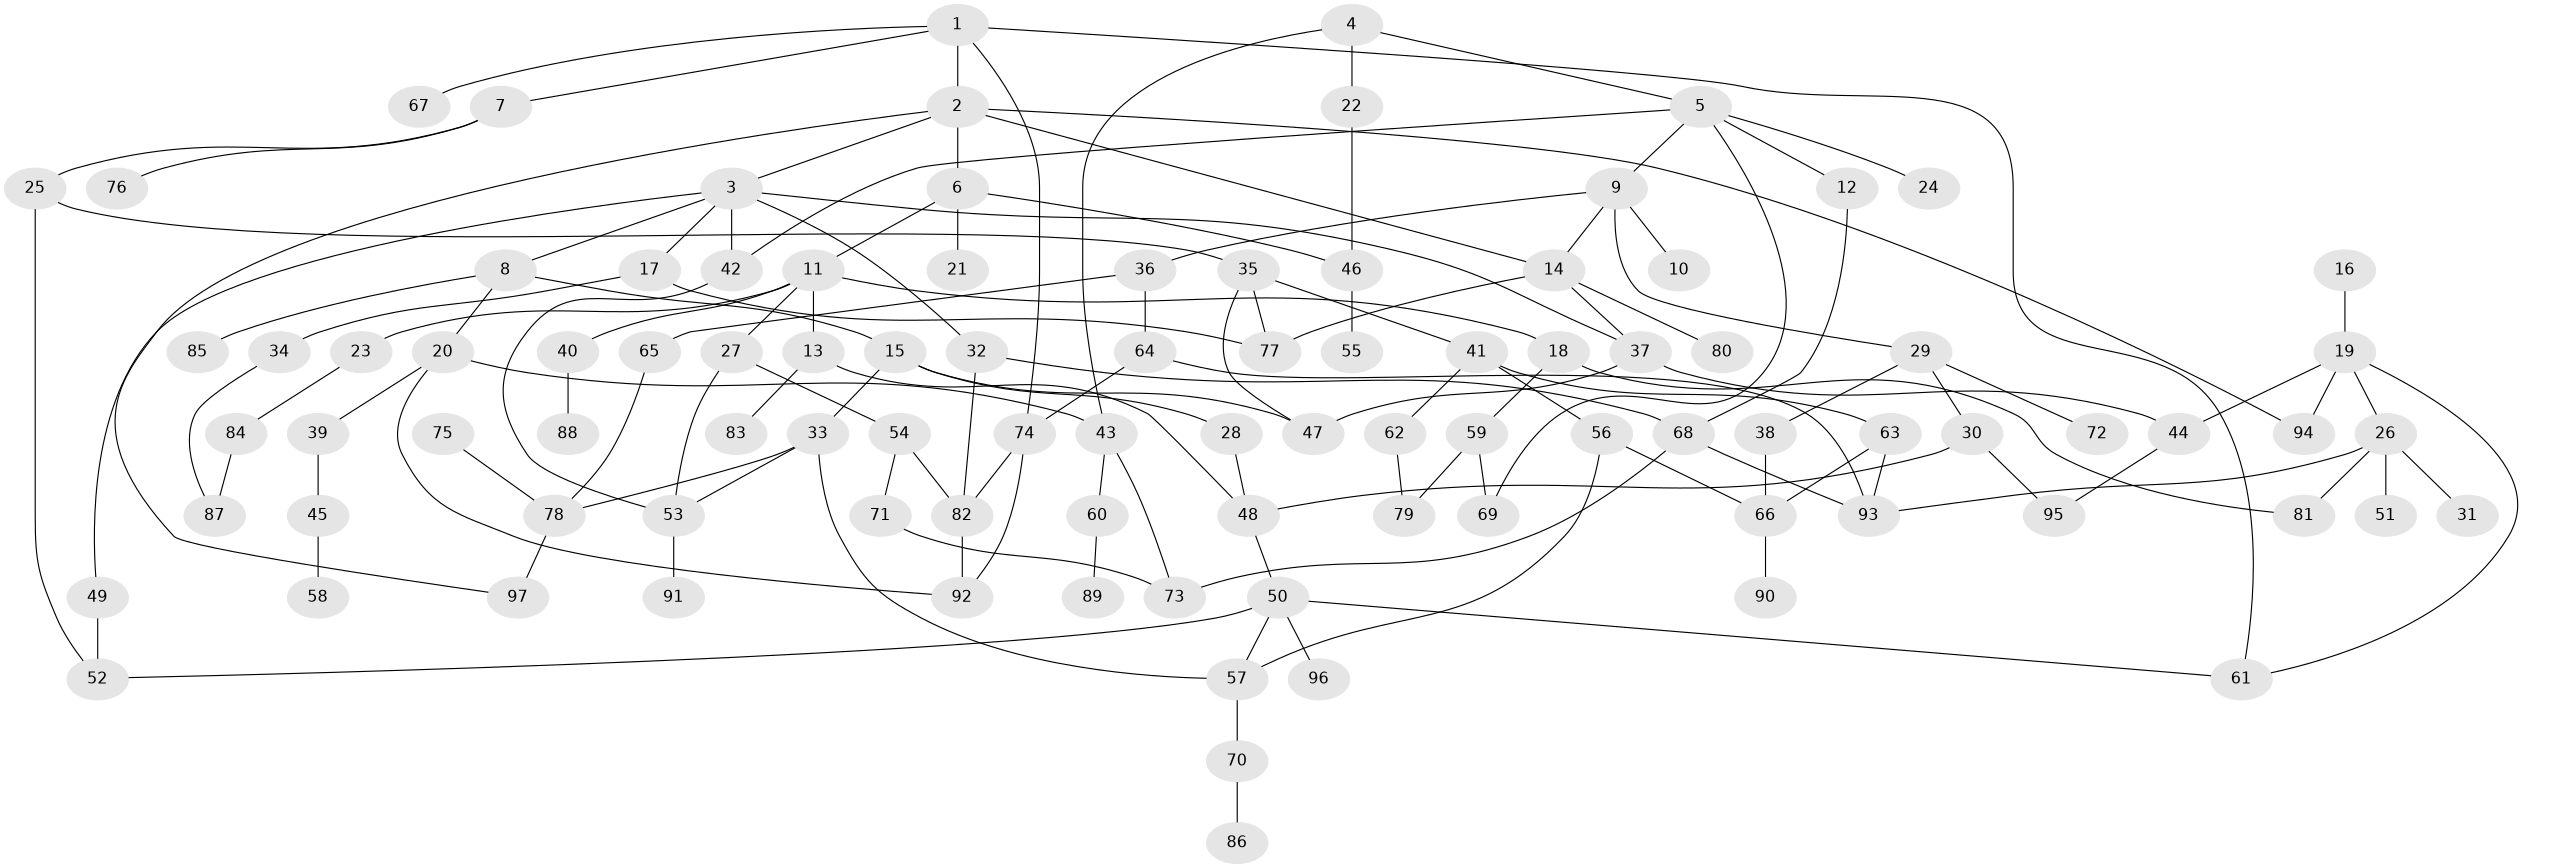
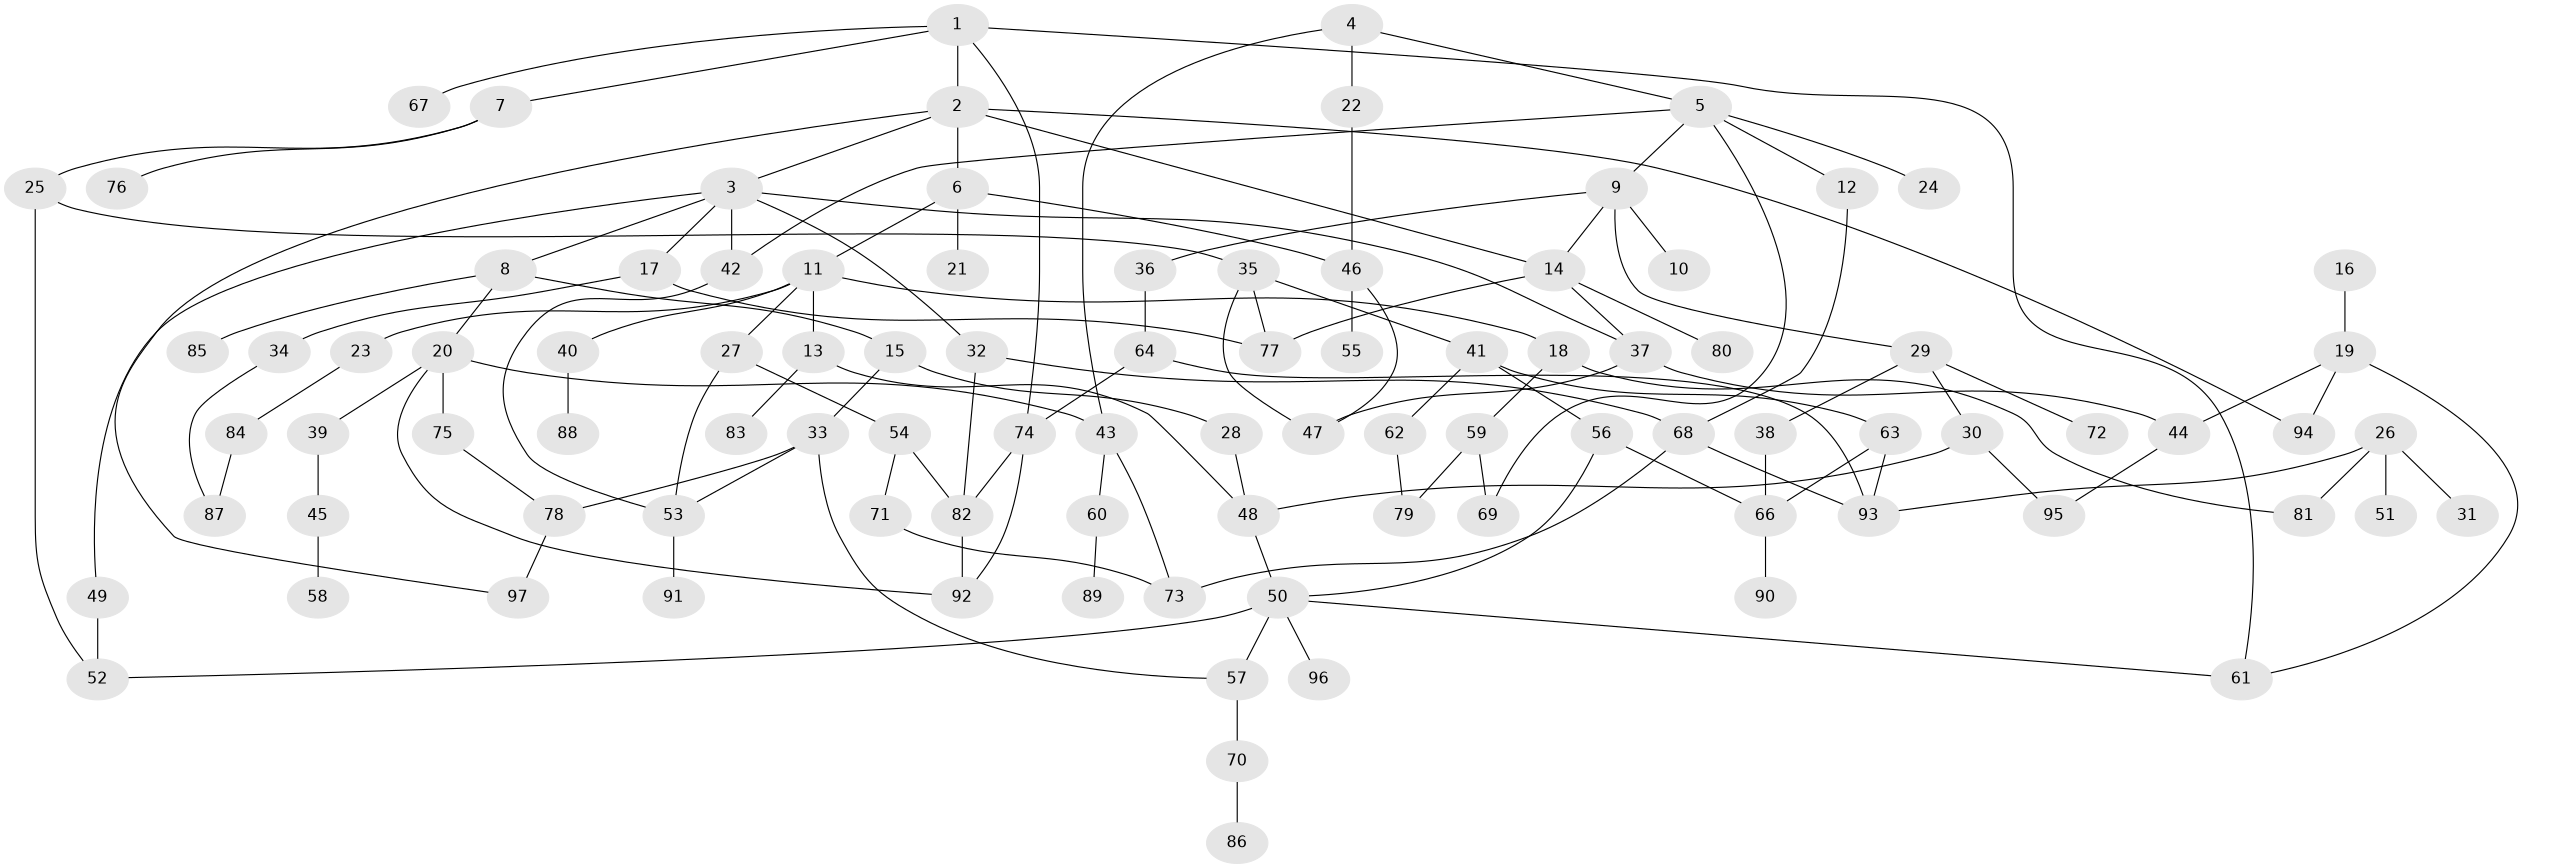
(650, 352) -> none
none -> (443, 393)
(1123, 393) -> (1396, 364)
(2365, 393) -> none
(1464, 605) -> (1473, 564)
